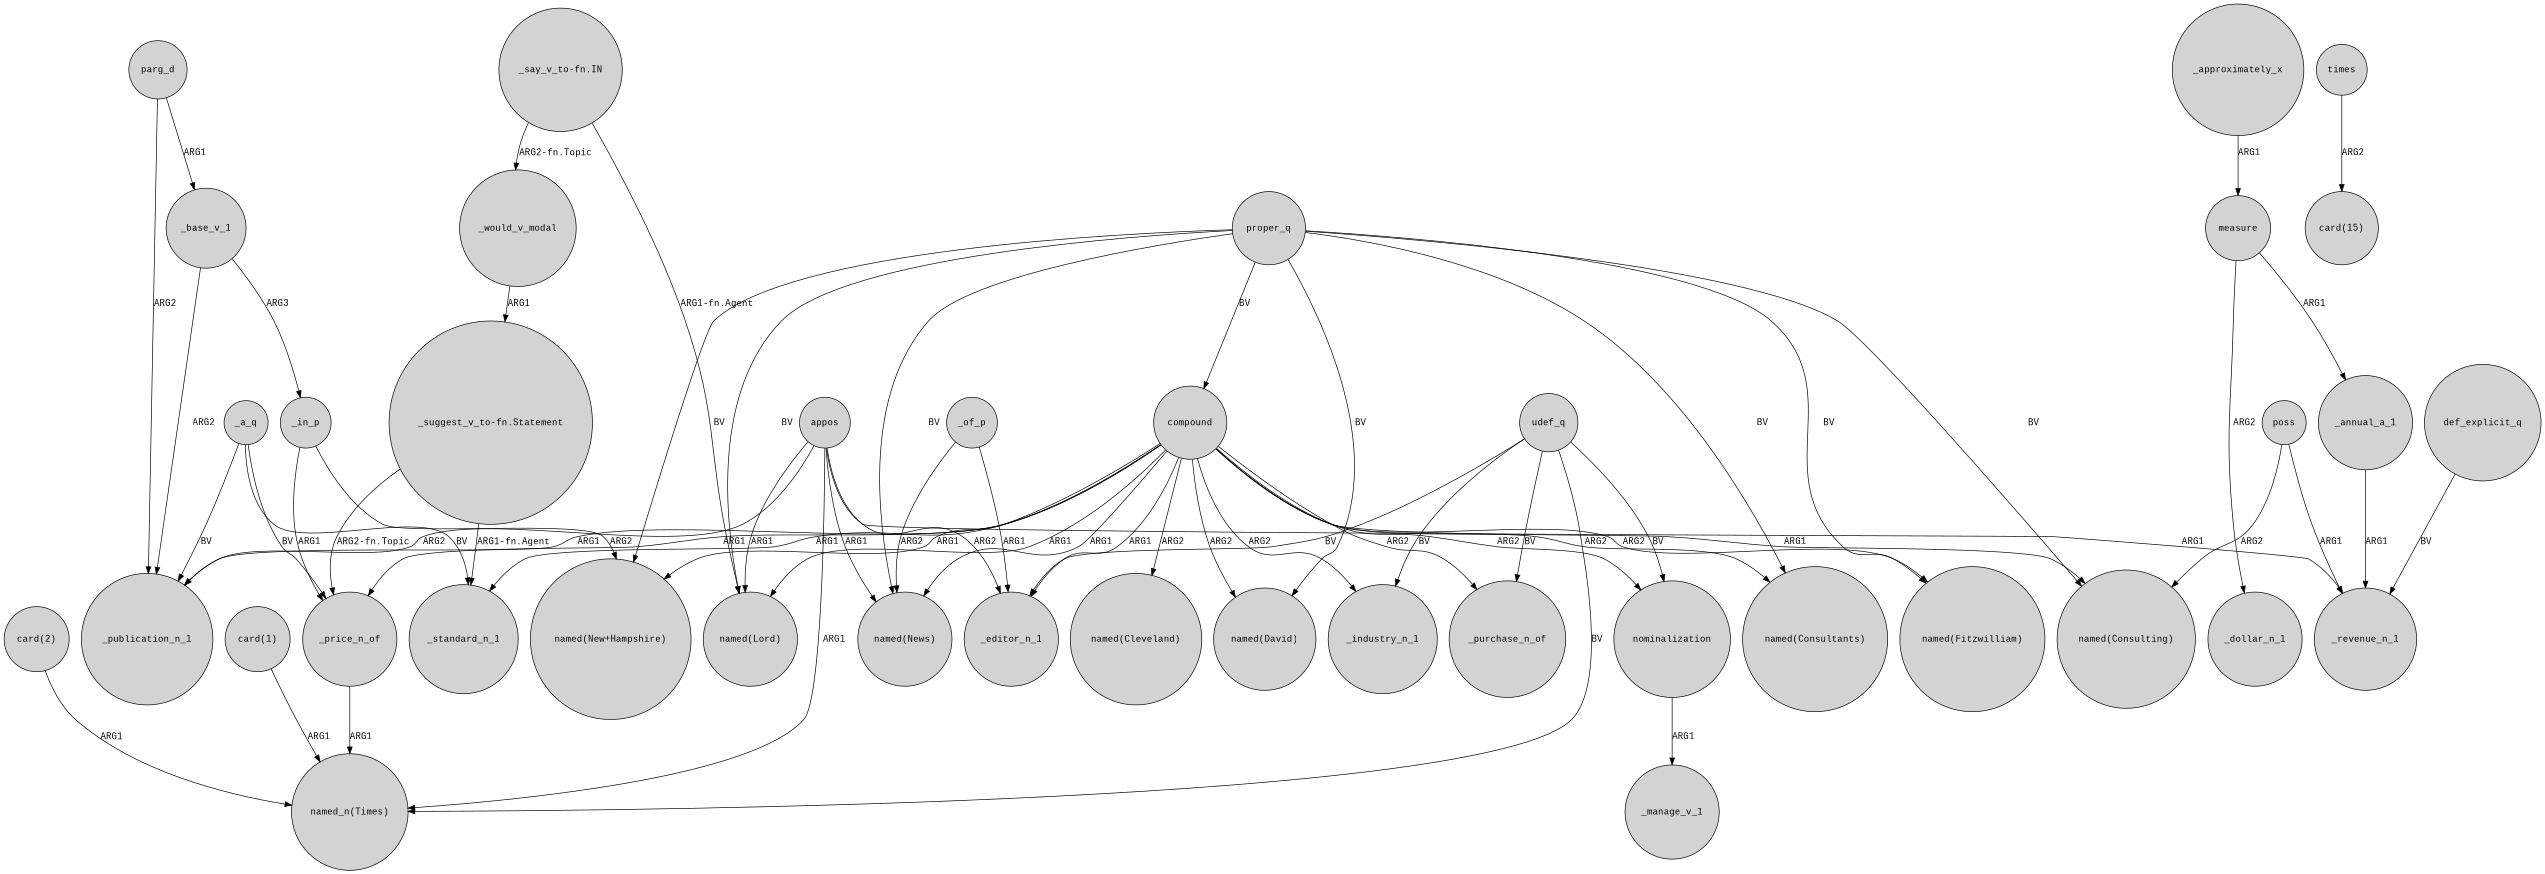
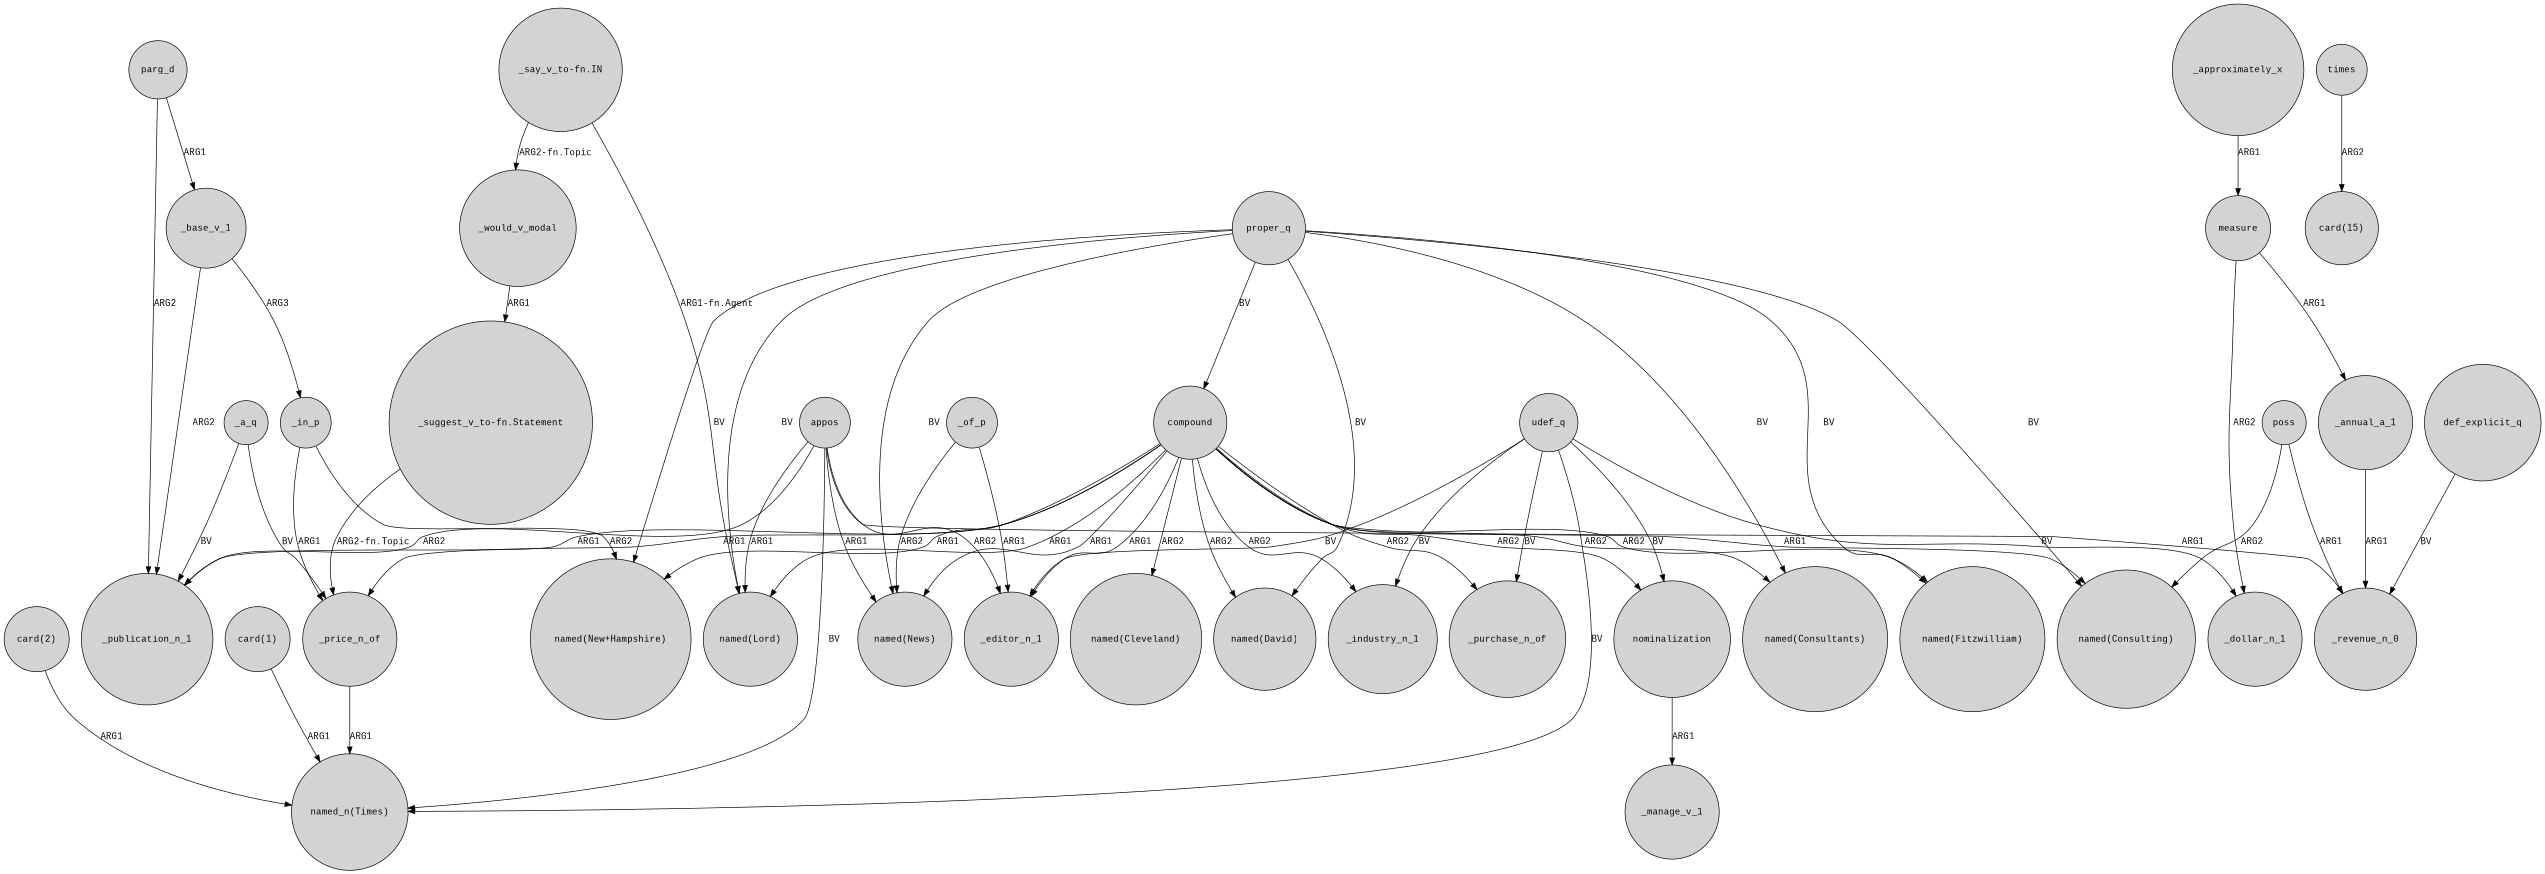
none -> (1899, 544)
(464, 639) -> none
(834, 639) -> (834, 639)
(2366, 639) -> (2366, 639)
